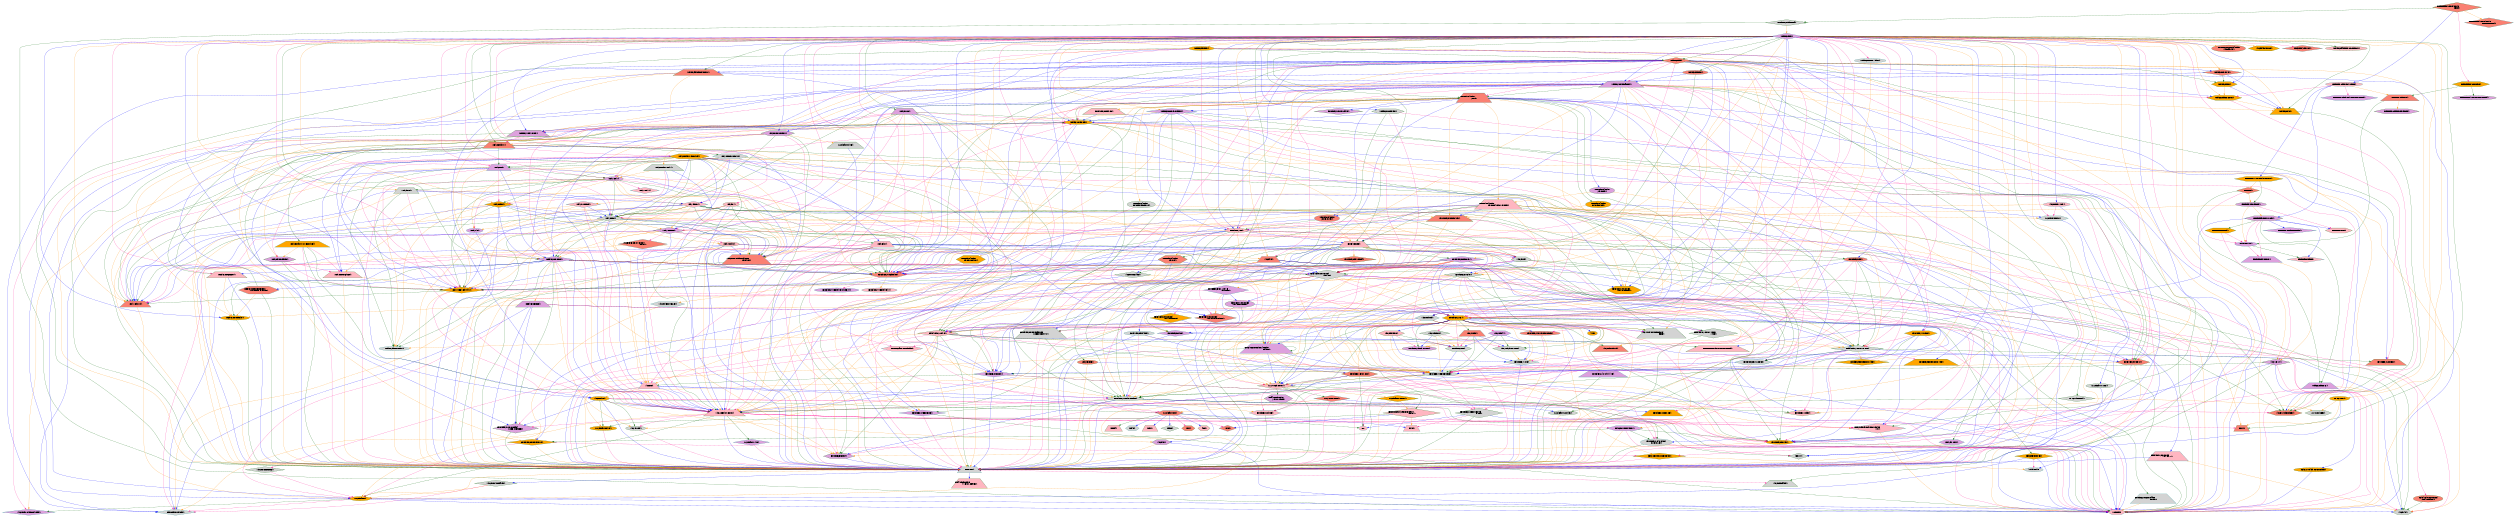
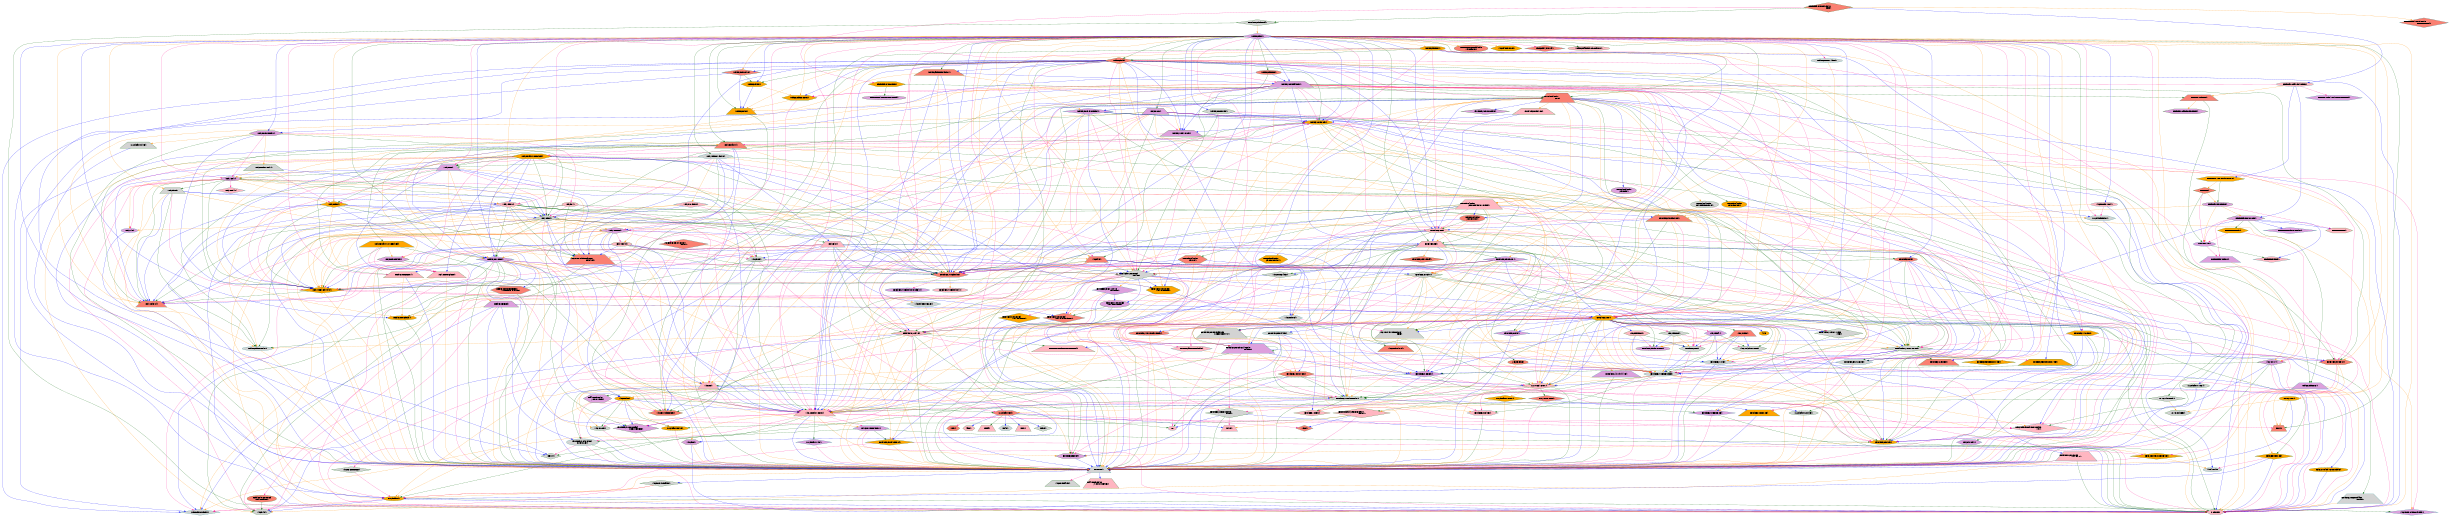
(980, 134) -> (1170, 319)
(1833, 182) -> (2111, 421)
